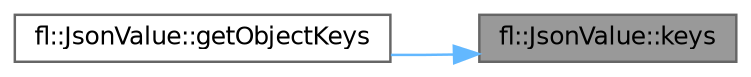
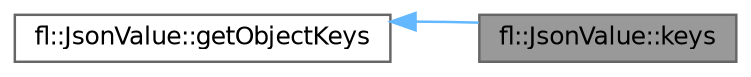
(422, 55) -> (447, 22)
